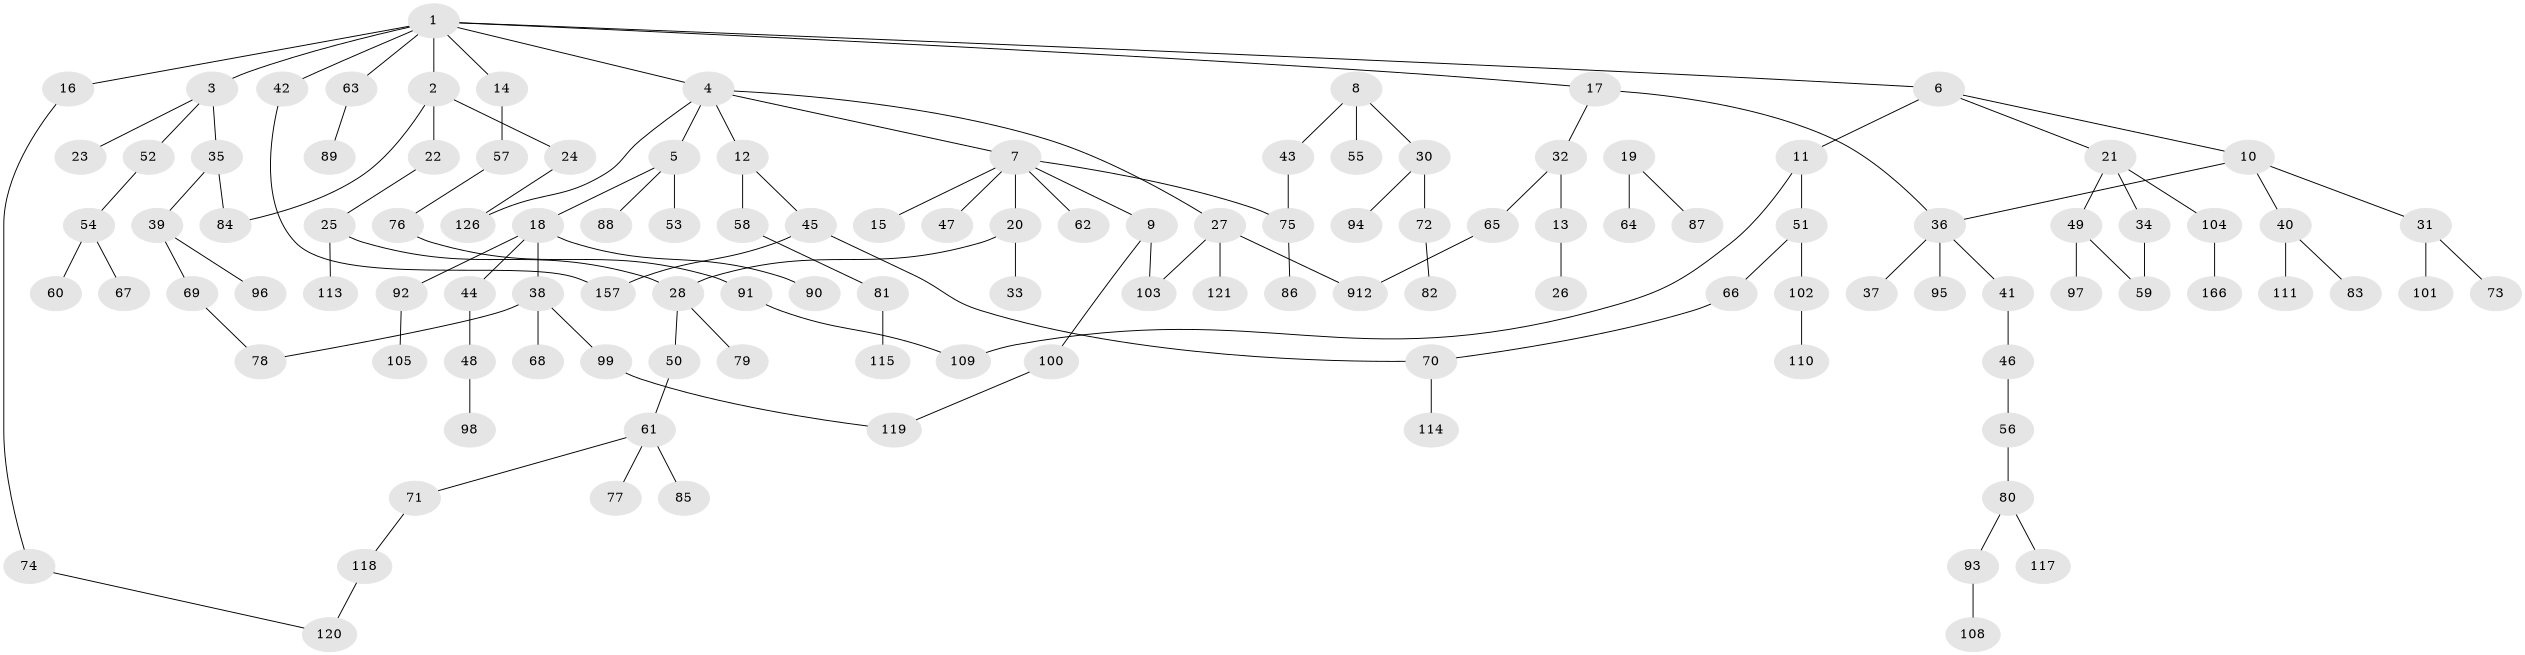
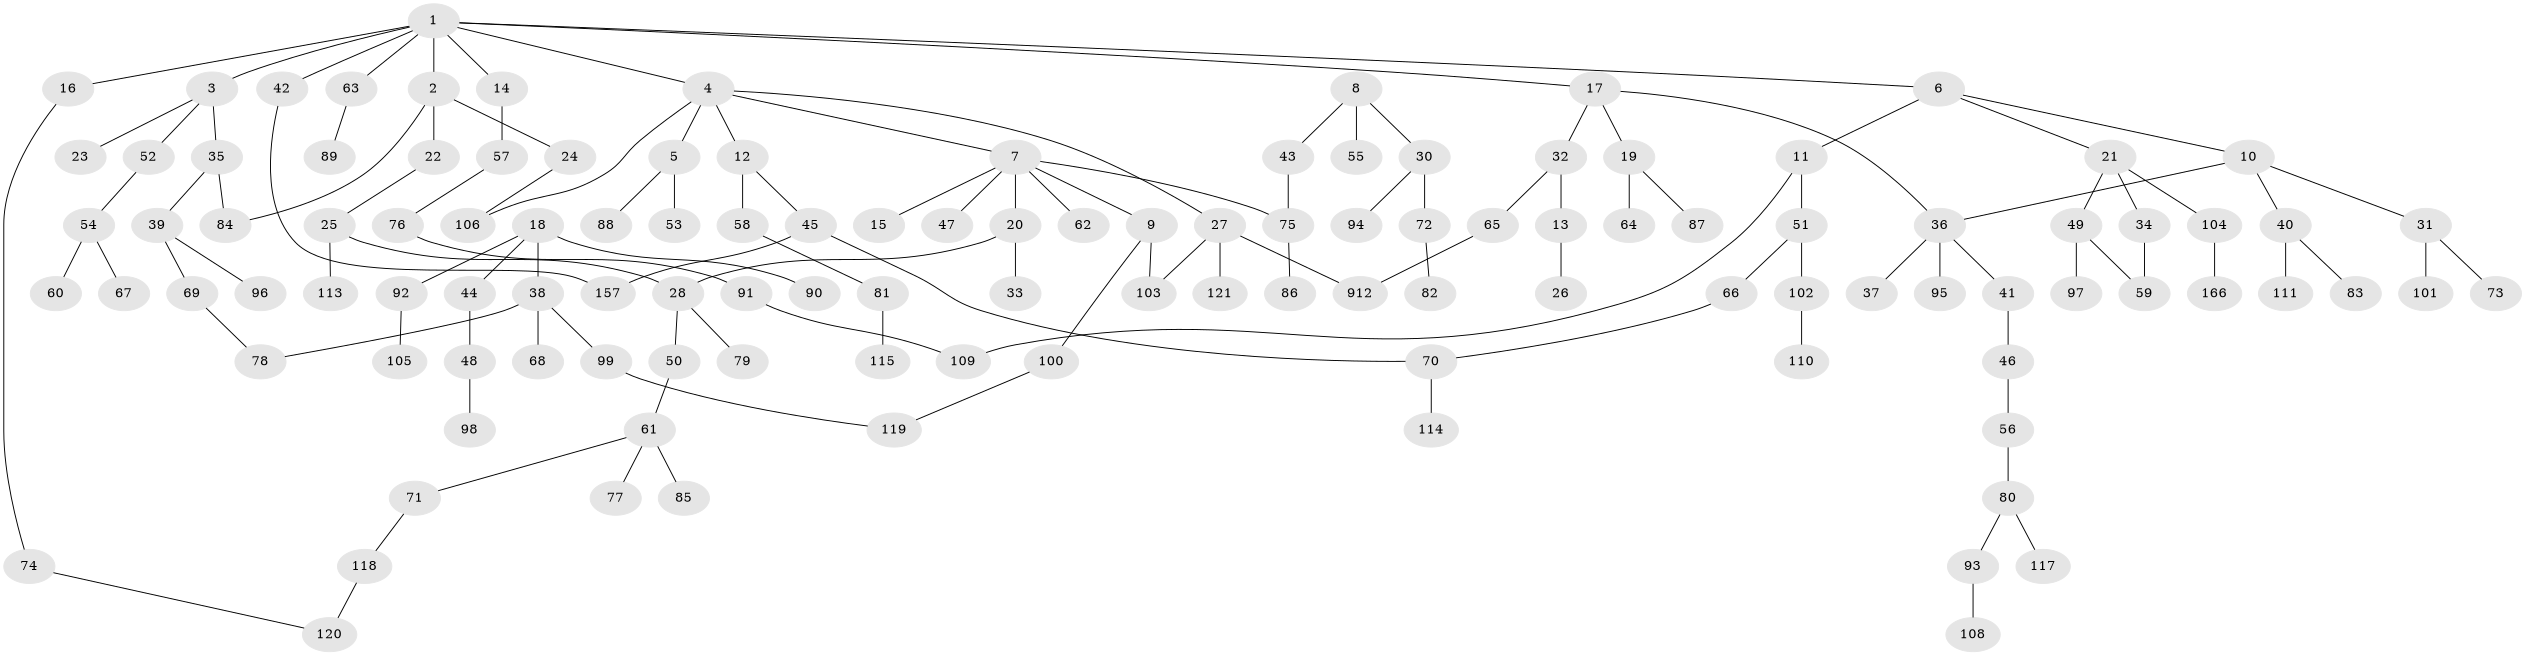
none -> (1612, 123)
(606, 191) -> none
(468, 225) -> (468, 225)
